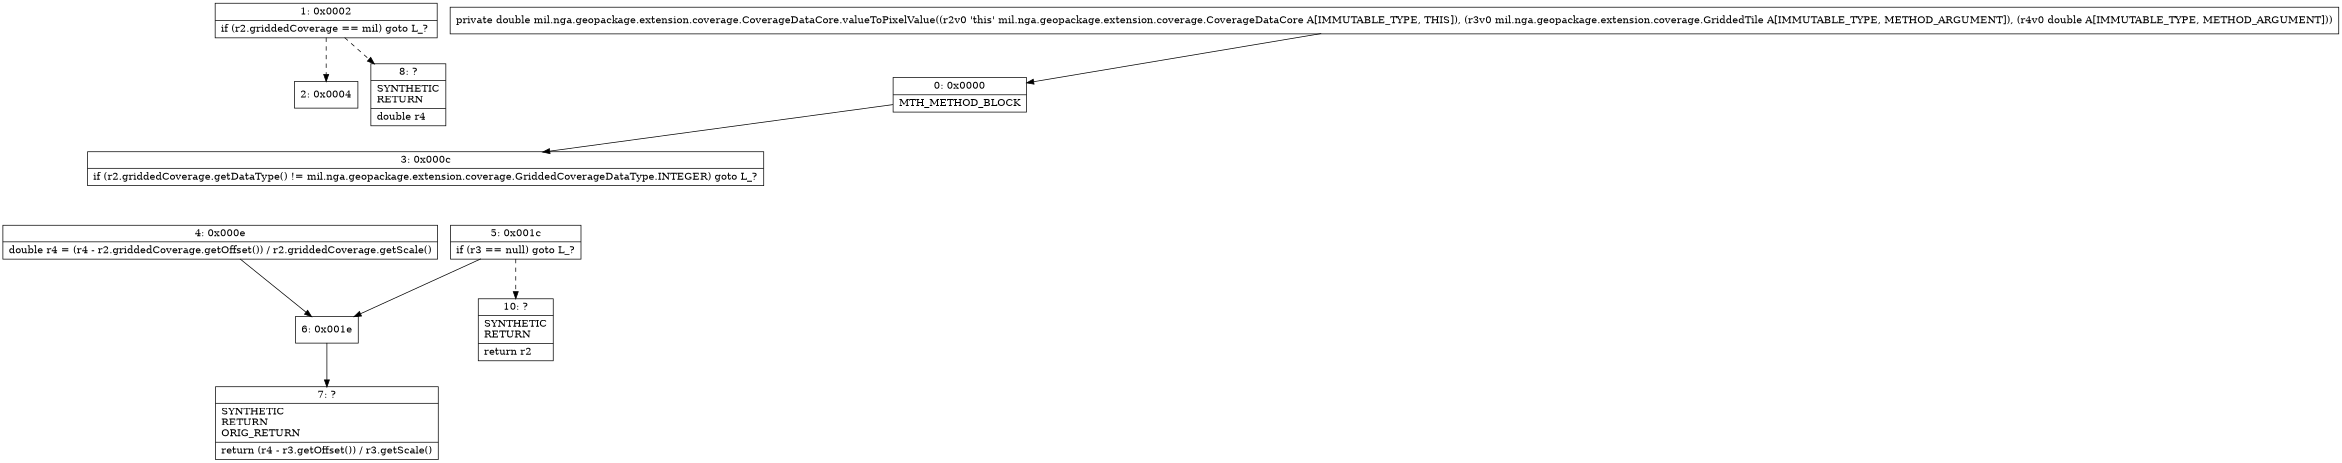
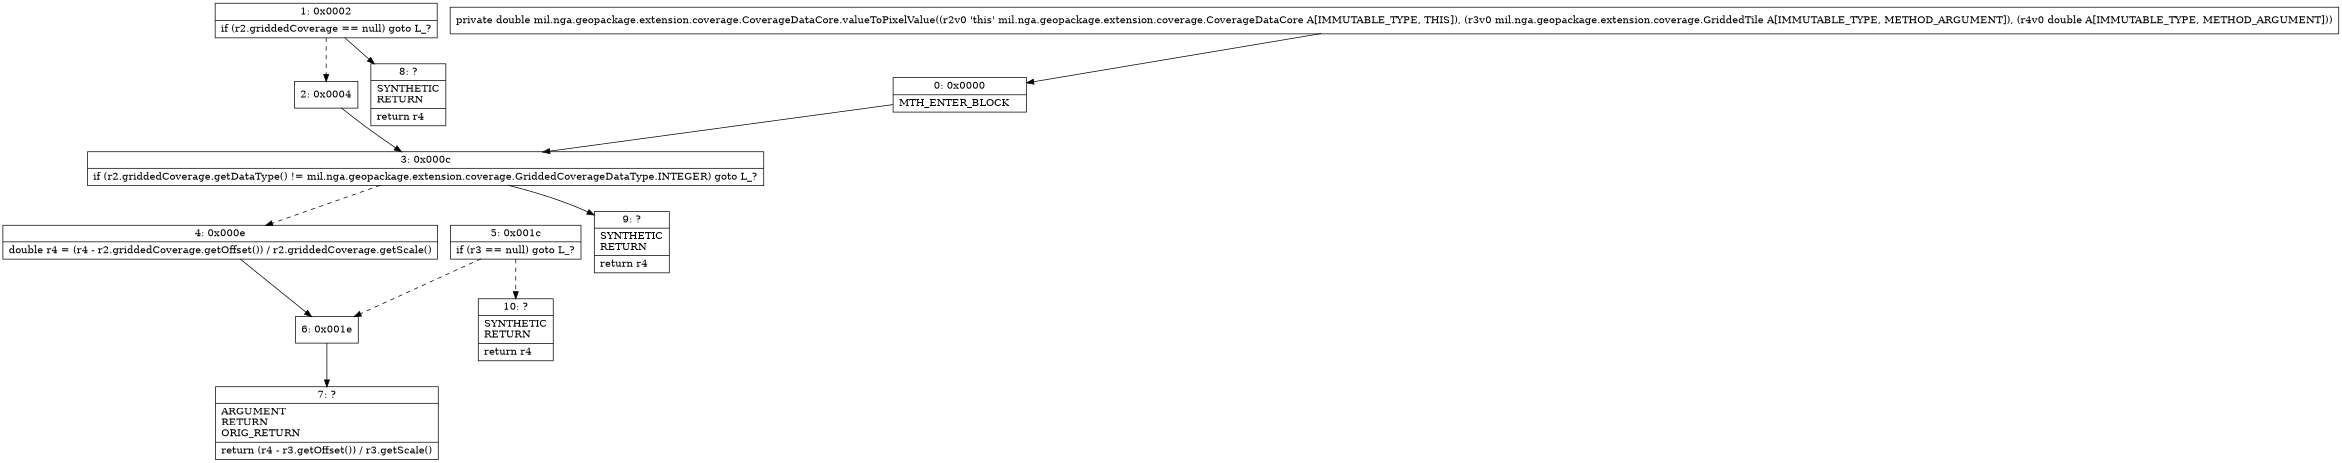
(325, 29) -> (326, 29)
(357, 48) -> (357, 48)
(960, 103) -> (954, 103)
(402, 117) -> (401, 117)
none -> (368, 128)
none -> (326, 204)
none -> (632, 242)
(421, 286) -> (421, 286)
(508, 352) -> (508, 352)
(253, 412) -> (254, 412)
